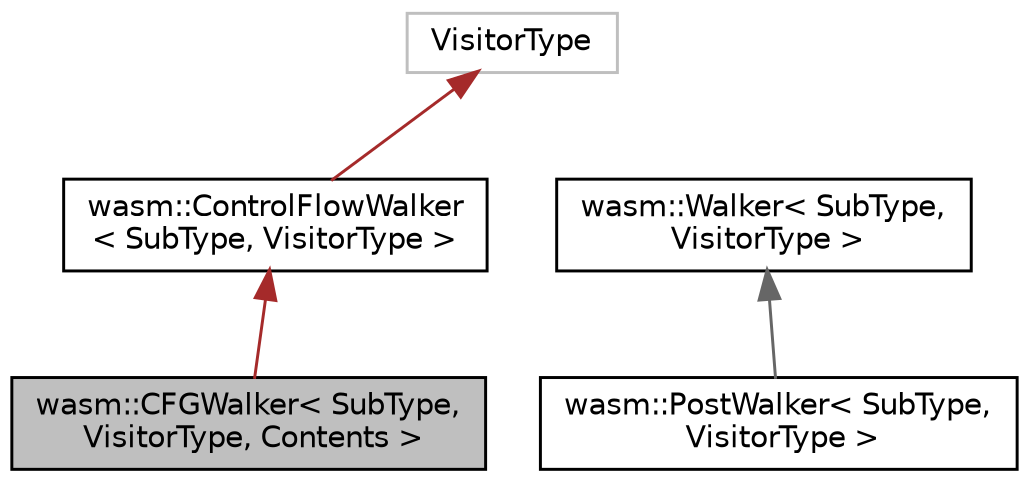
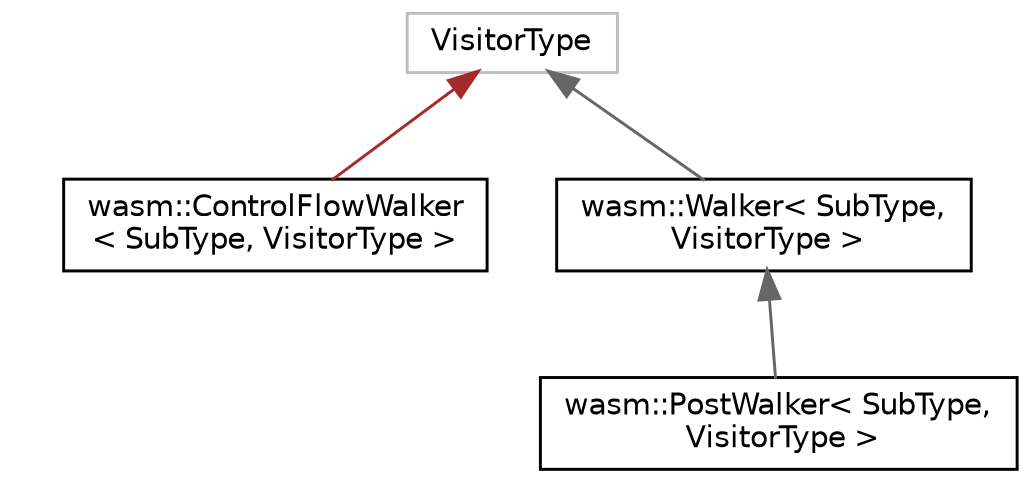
none -> (639, 134)
(249, 423) -> none
